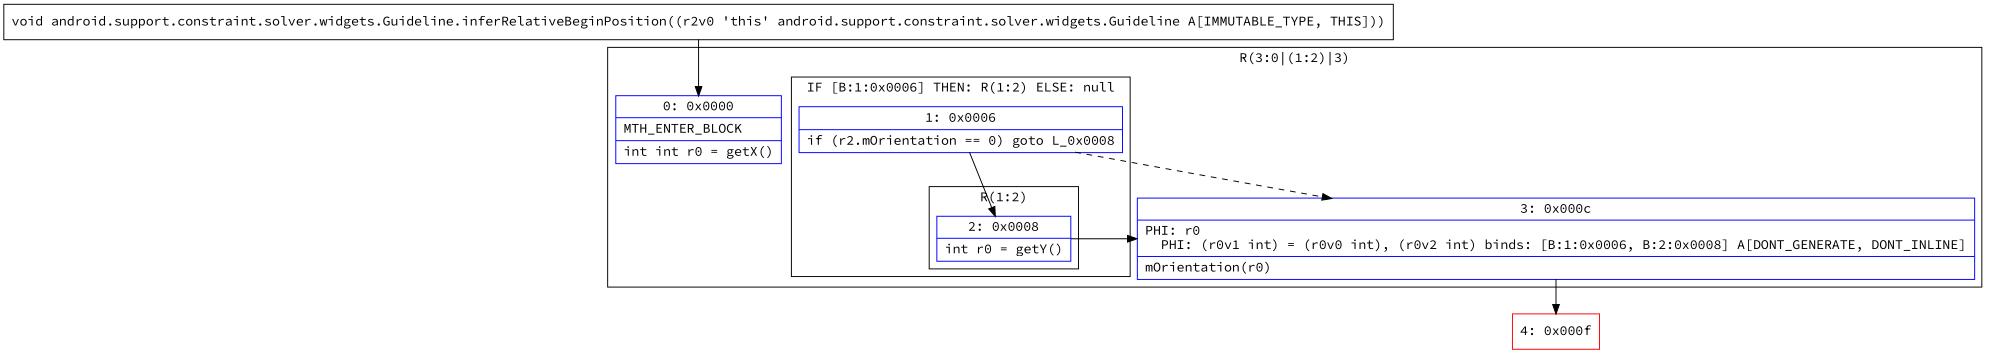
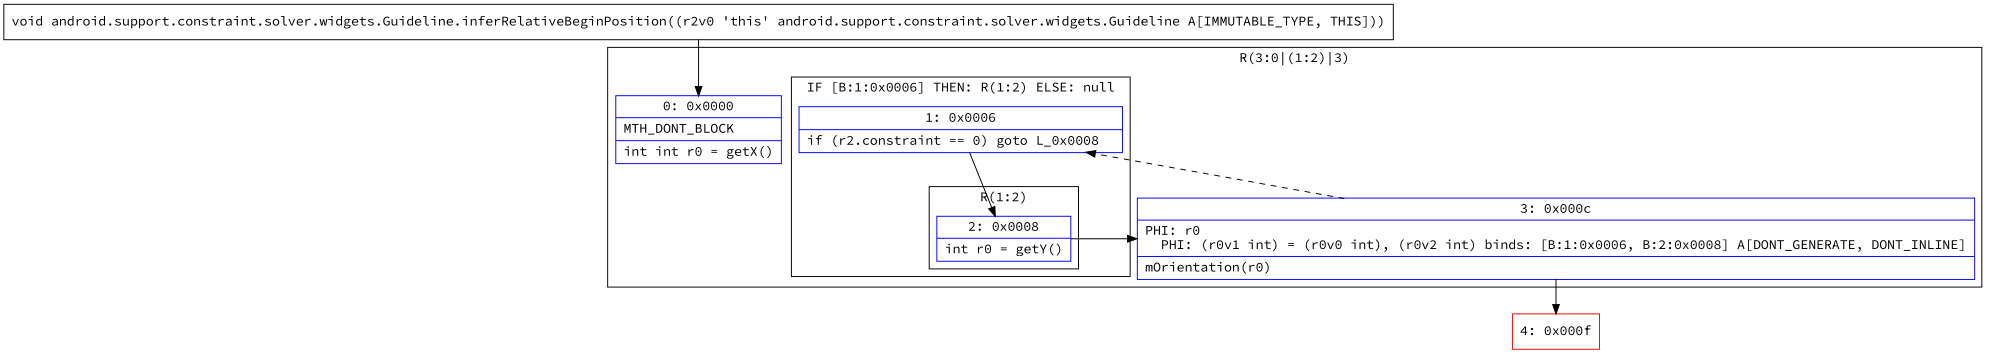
(683, 129) -> (679, 129)
(961, 141) -> (953, 141)
(1199, 175) -> (1220, 176)
